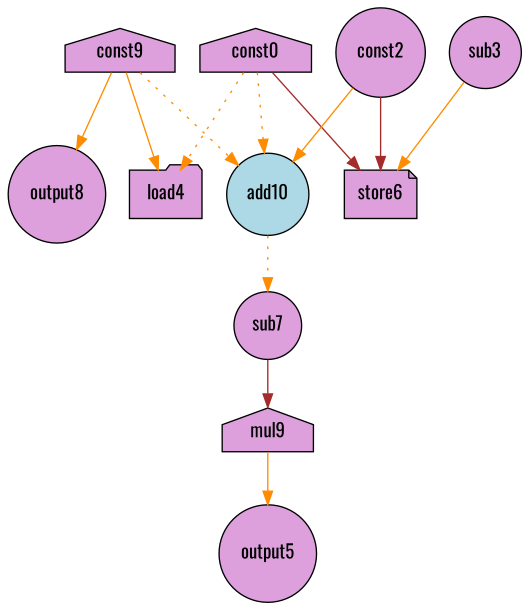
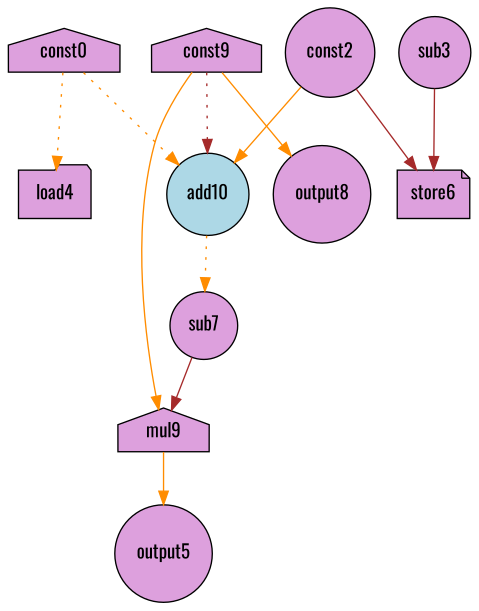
(184, 114) -> (207, 106)
(140, 115) -> (143, 229)
(312, 116) -> none
(435, 121) -> (434, 123)
